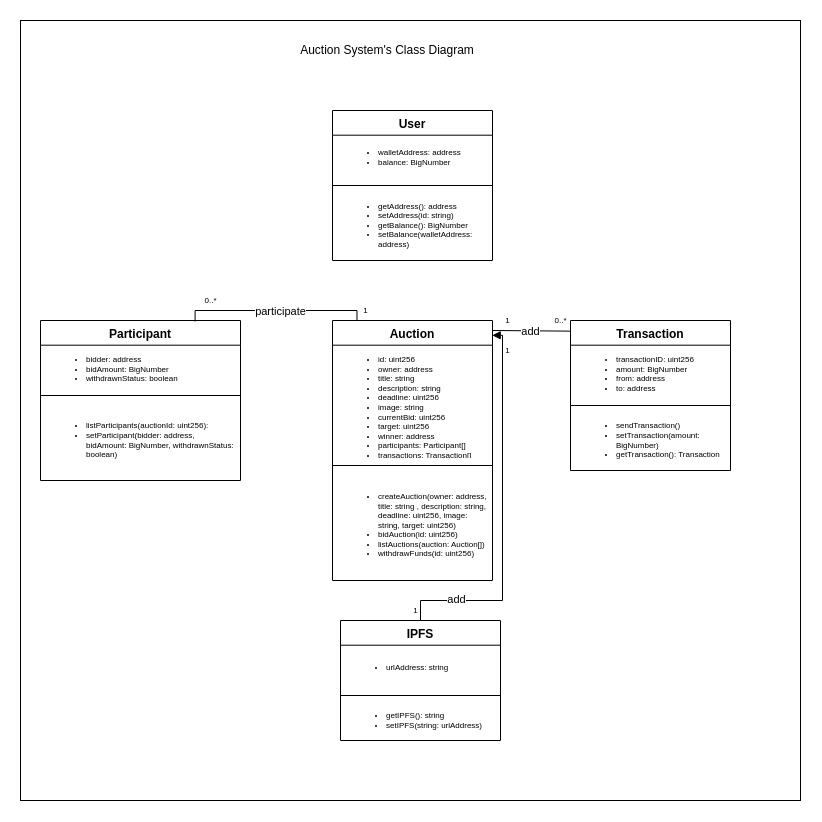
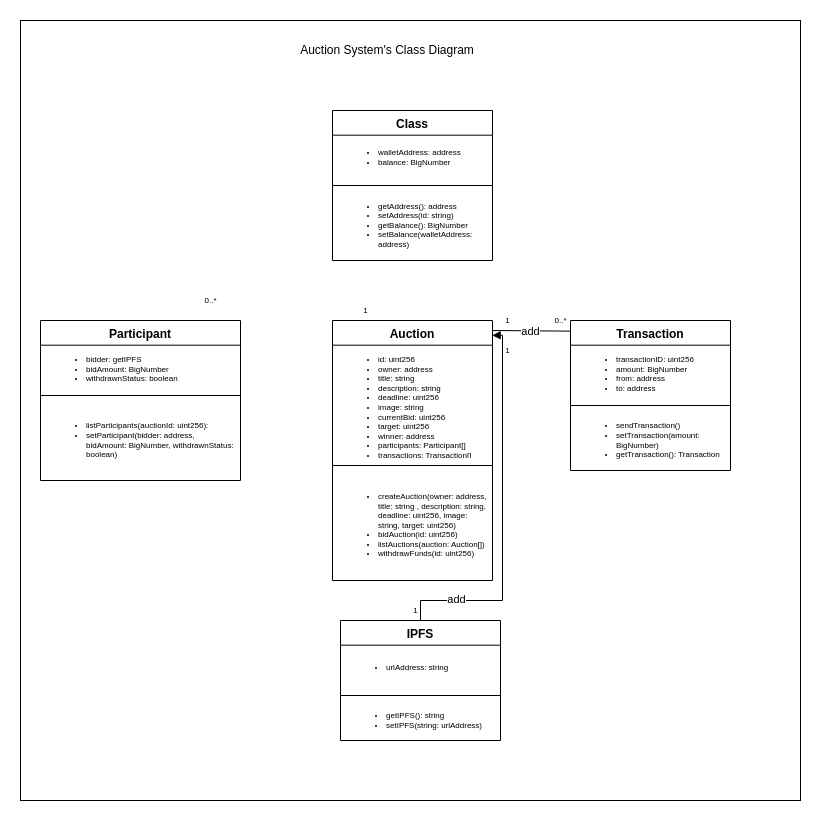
(413, 125) -> (413, 125)
(276, 311) -> none
(96, 368) -> (96, 368)
